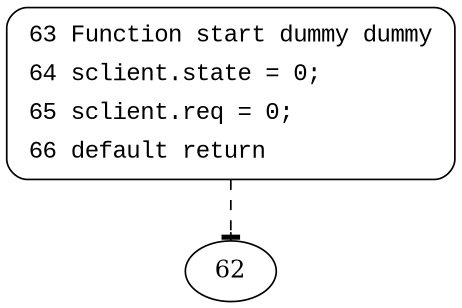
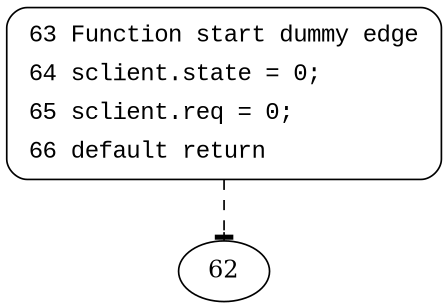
(252, 35) -> (245, 35)
